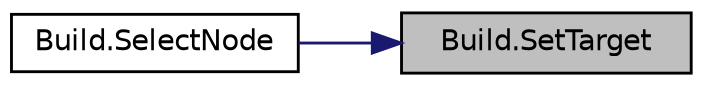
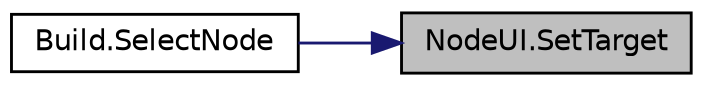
(546, 43) -> (546, 43)
